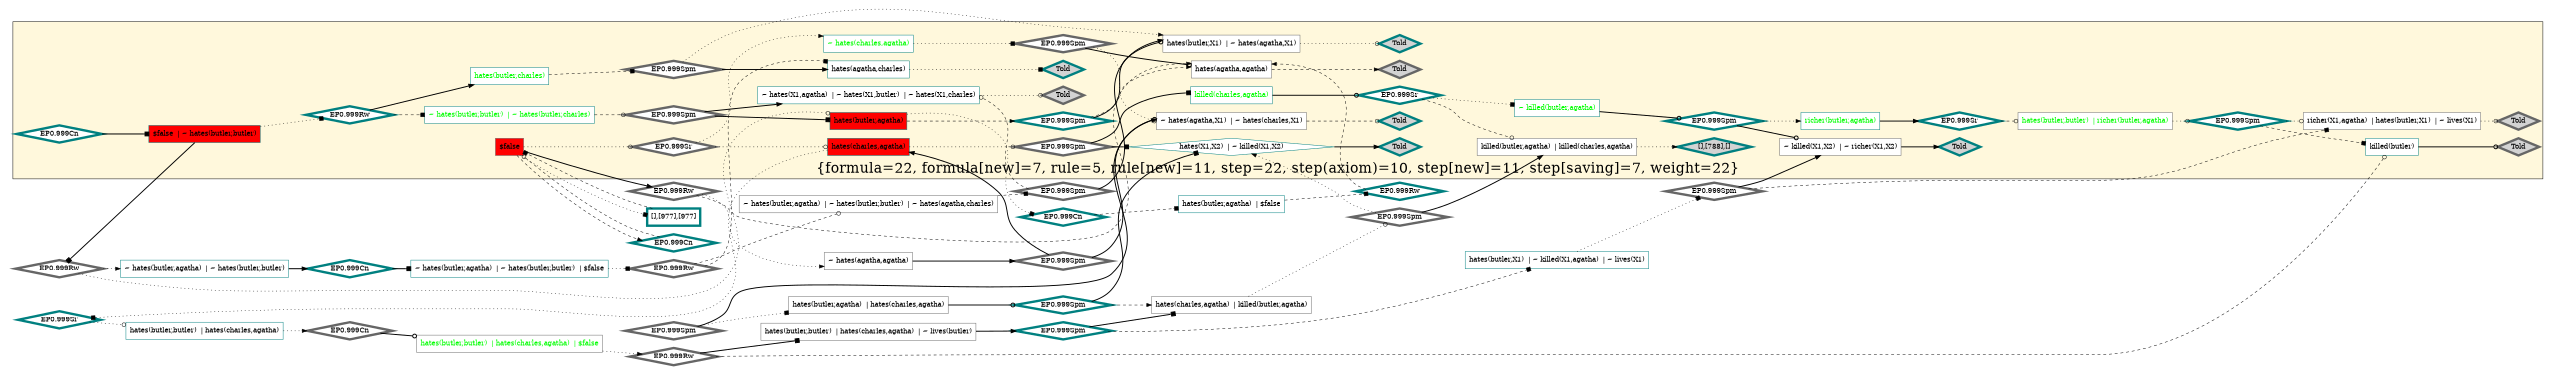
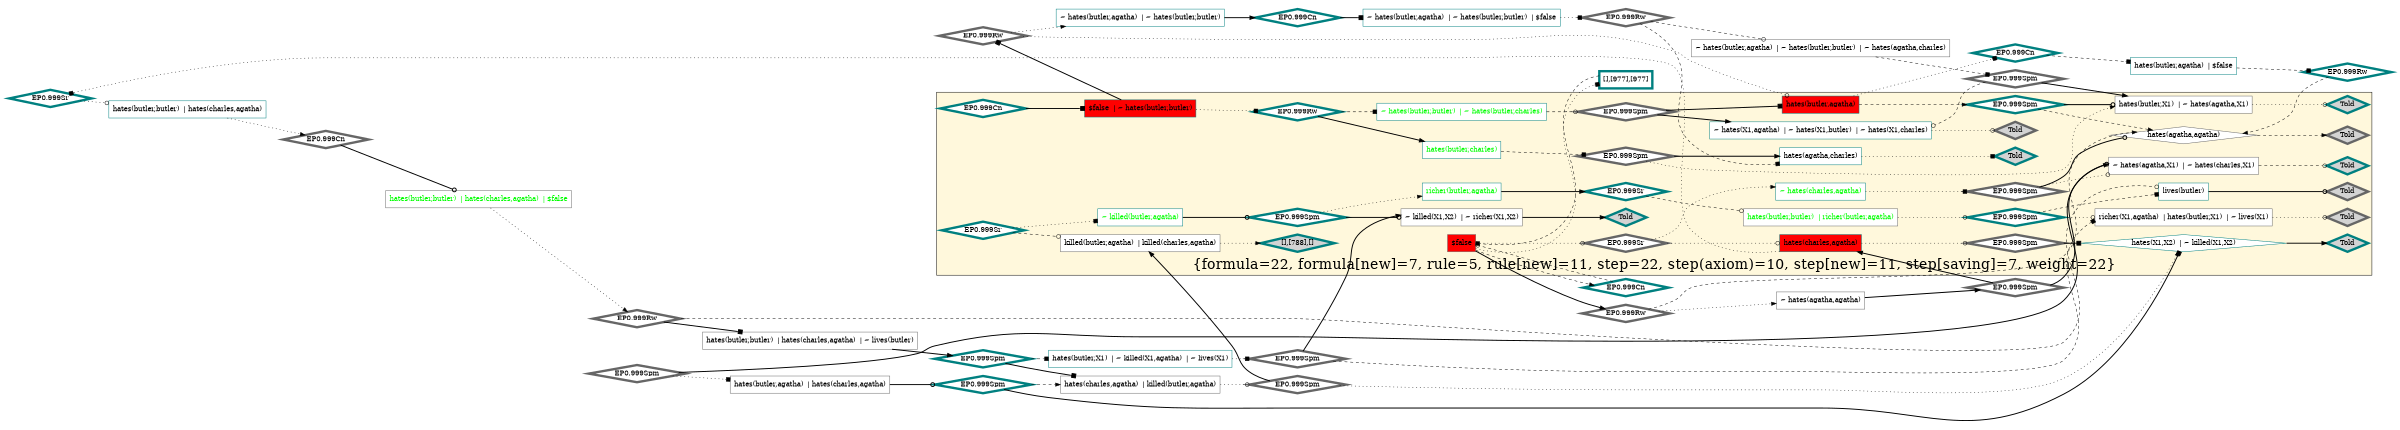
(1231, 69) -> (2184, 135)
(1231, 95) -> none
(2392, 147) -> (2184, 192)
